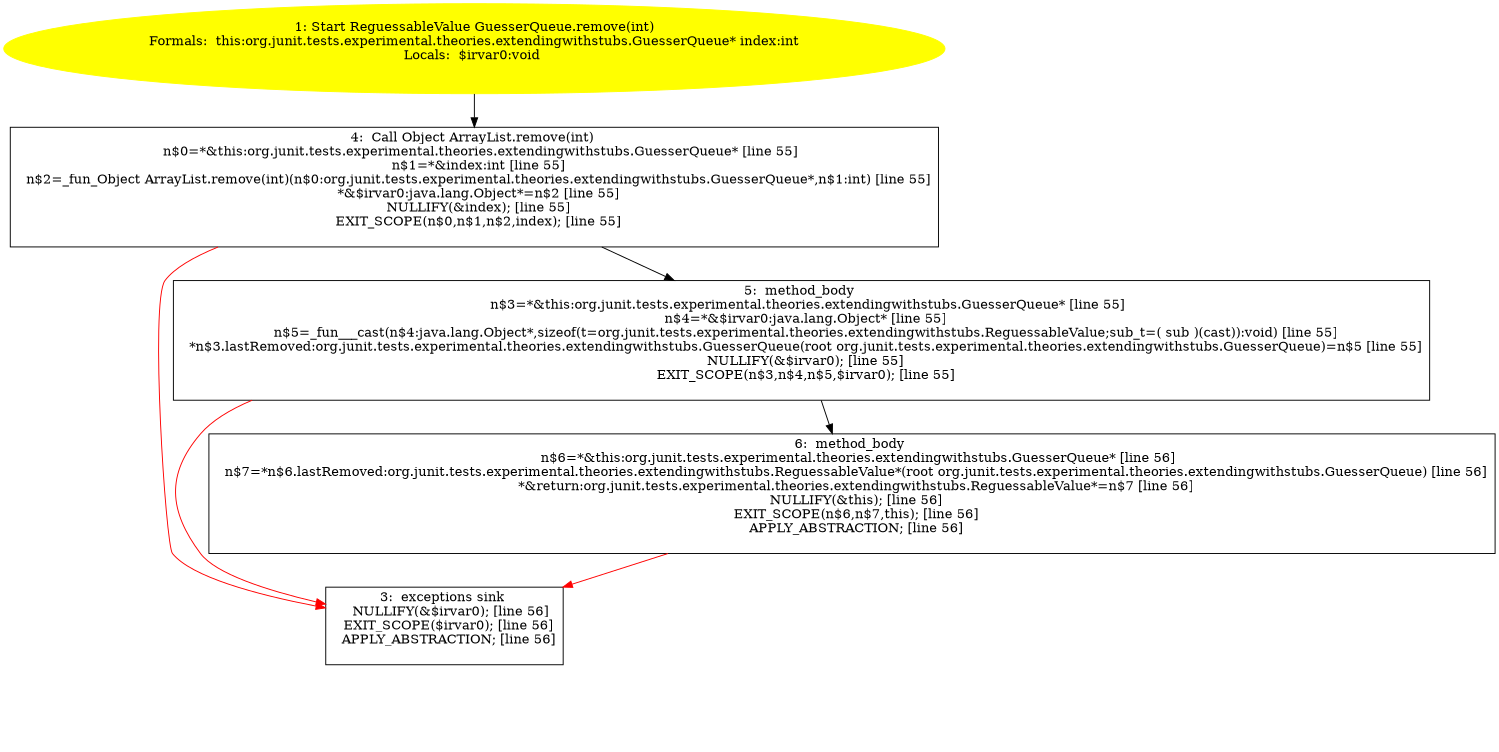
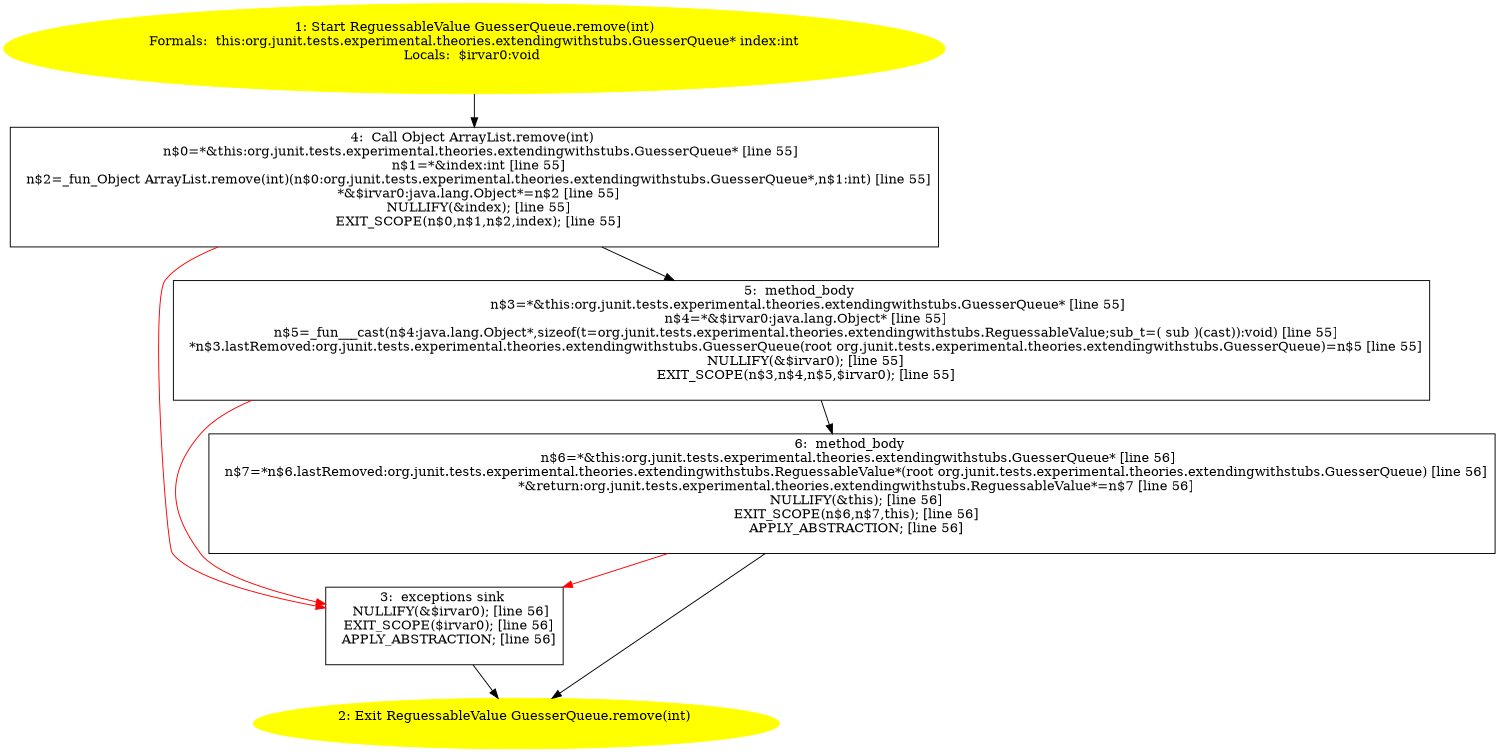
none -> (516, 724)
